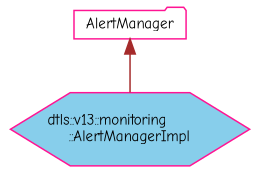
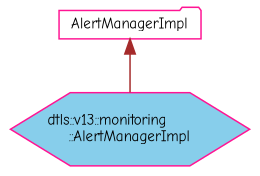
(130, 25) -> (130, 25)
